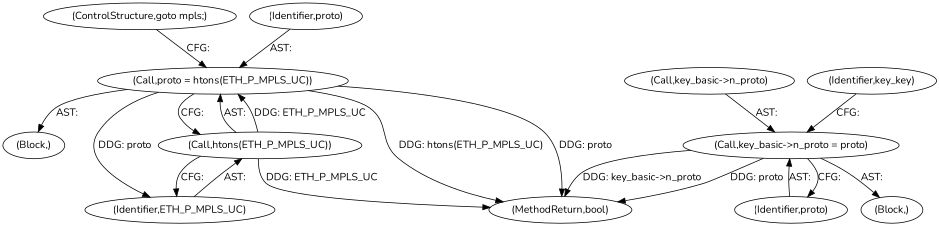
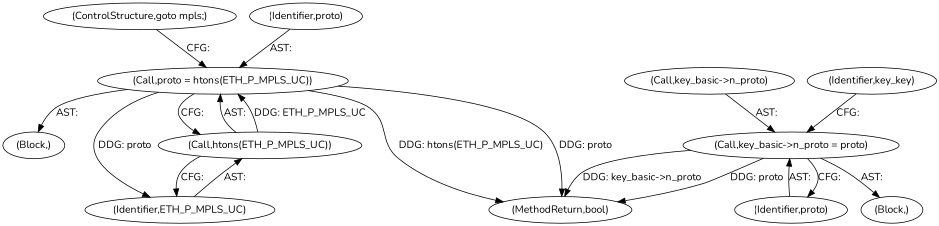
(360, 200) -> none
